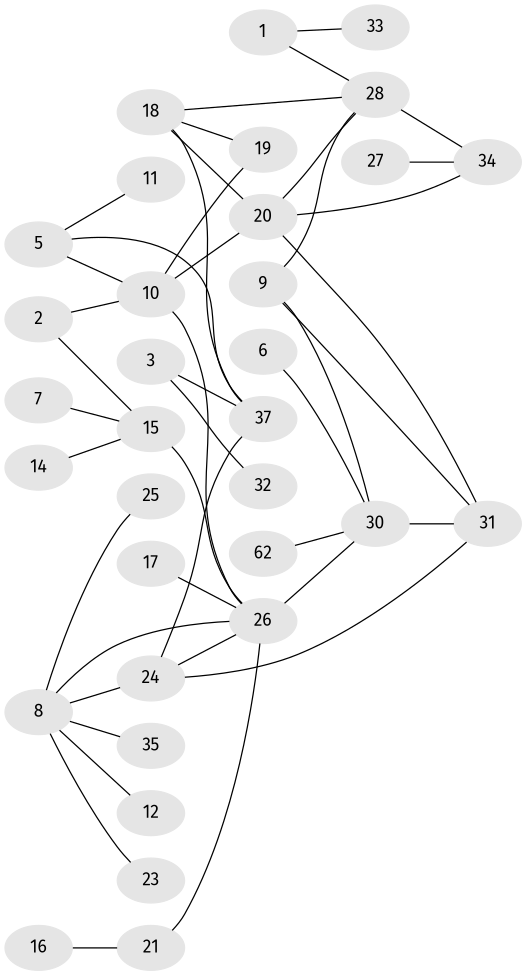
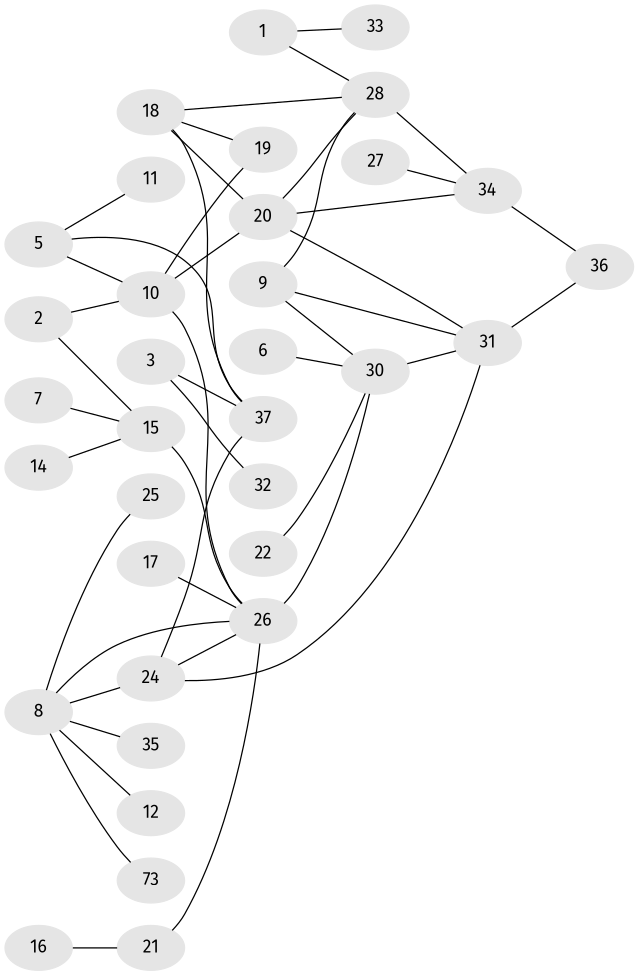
none -> (600, 267)
(263, 554) -> (263, 554)
(151, 881) -> (151, 881)
